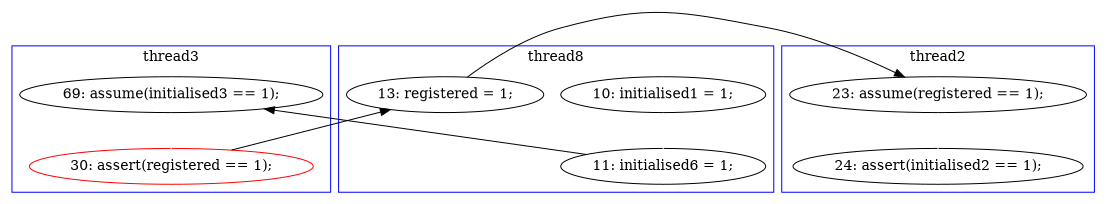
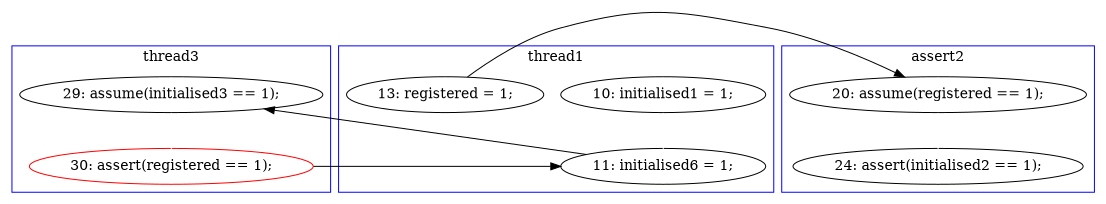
(556, 57) -> (556, 57)
(938, 57) -> (938, 57)
(171, 95) -> (171, 95)
(938, 95) -> (938, 95)
(306, 131) -> (432, 166)
